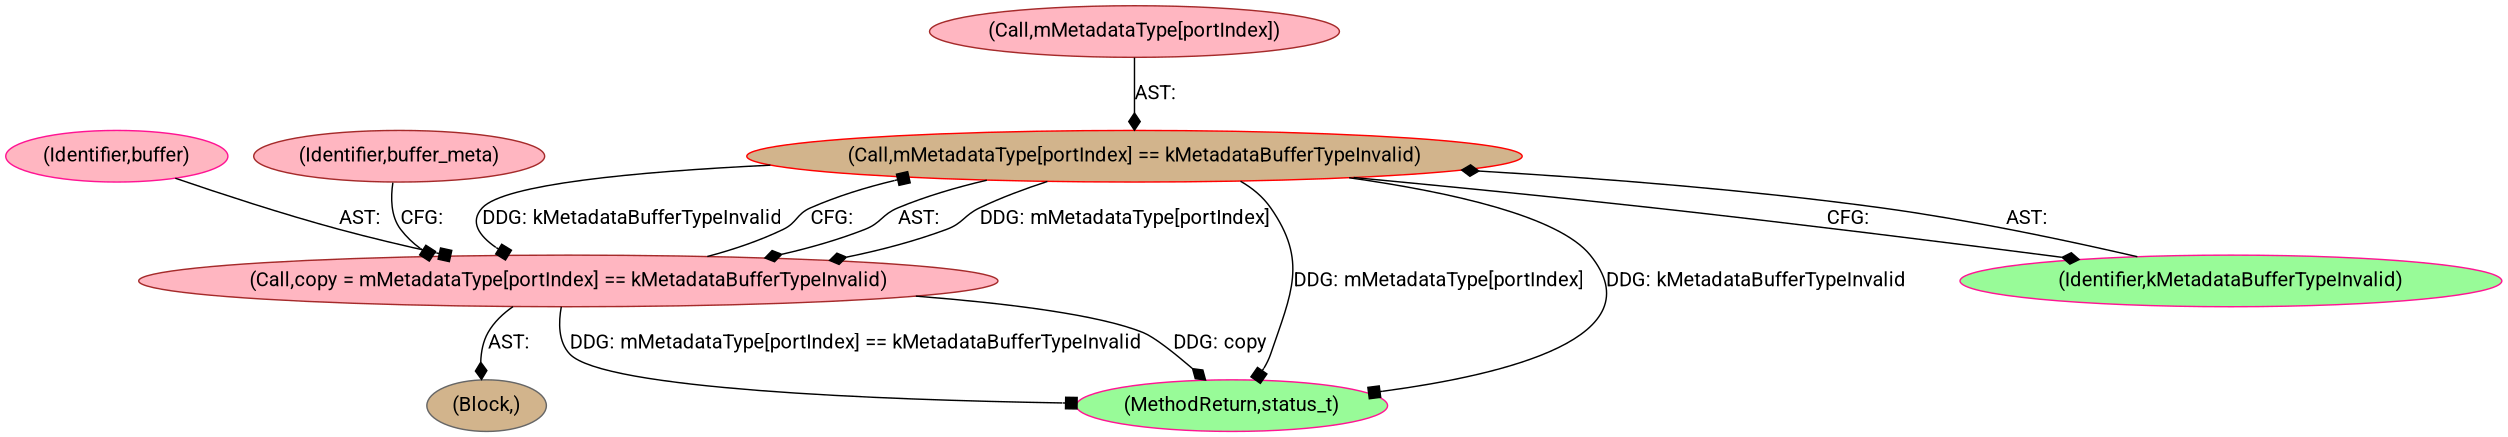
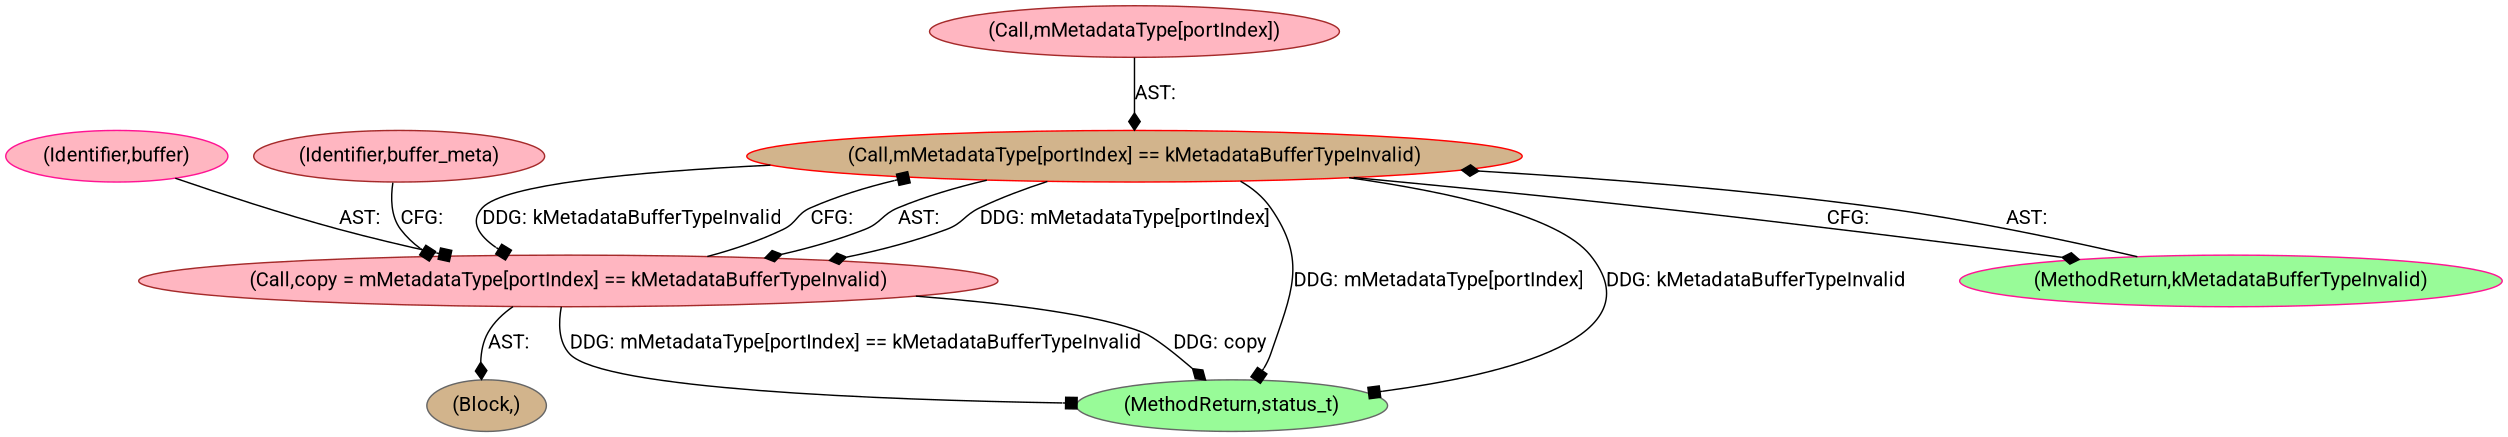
(2231, 281) -> (2231, 281)
(1232, 406) -> (1232, 406)
